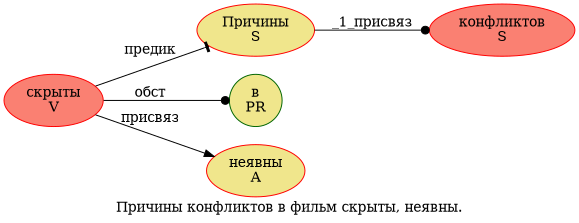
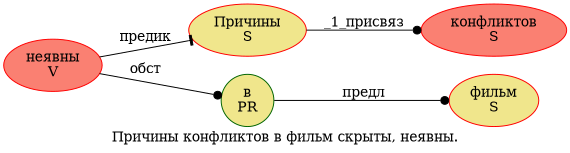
(54, 100) -> (53, 65)
none -> (494, 100)
(256, 171) -> none
